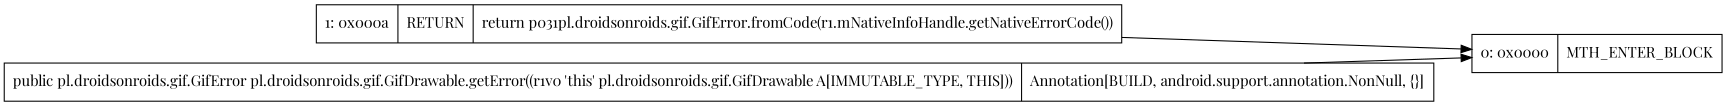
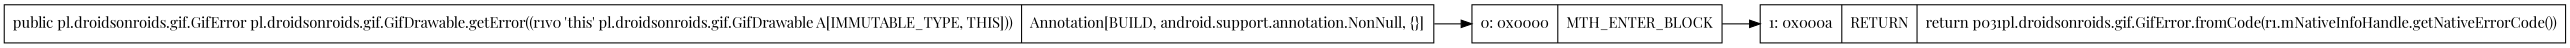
(1291, 43) -> (1736, 24)
